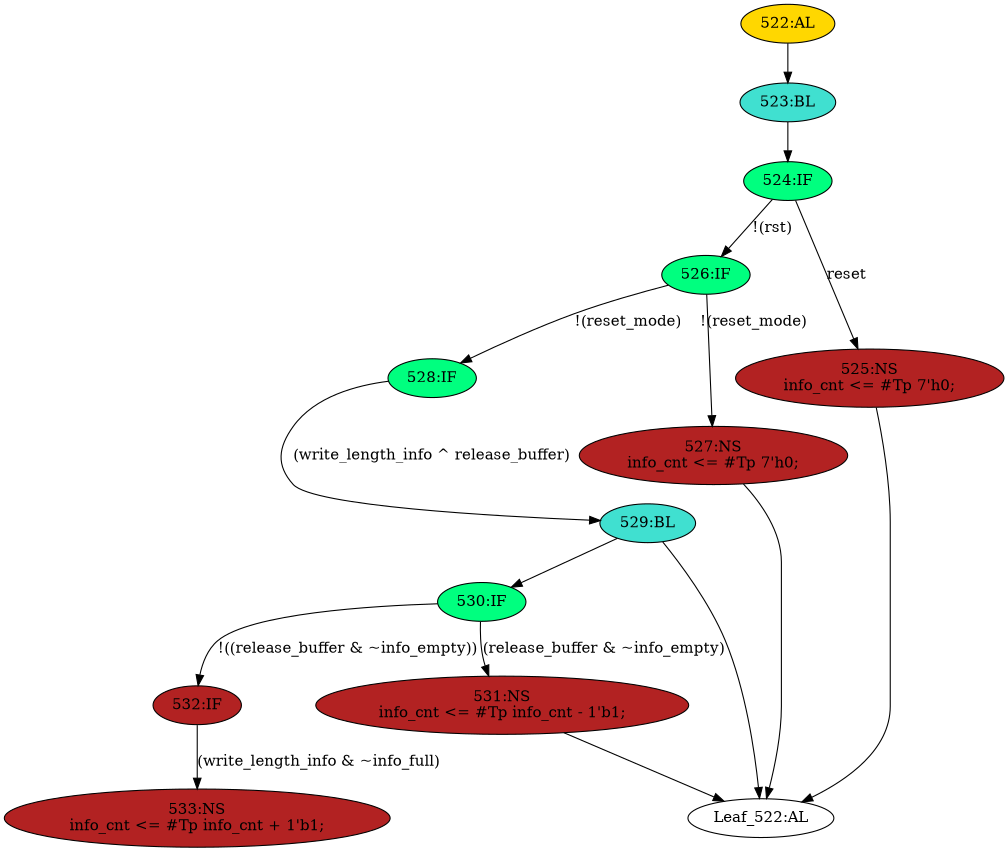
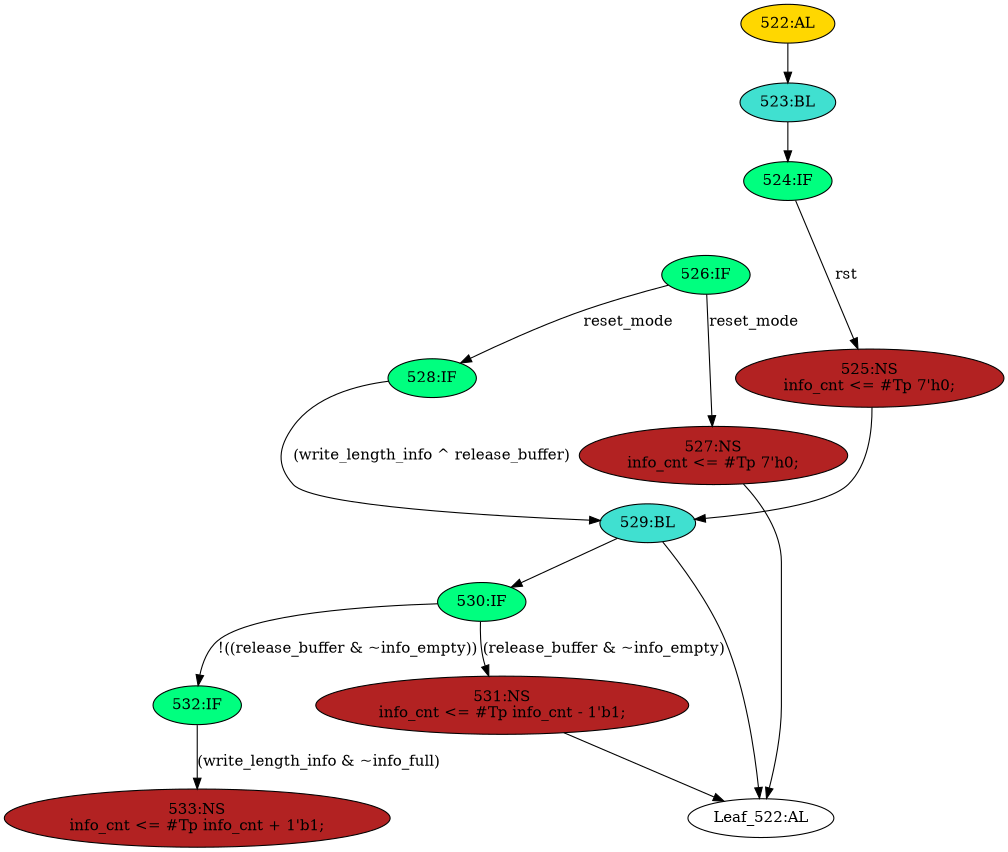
(751, 224) -> none
(847, 275) -> (847, 275)
(628, 322) -> (628, 322)
(754, 322) -> (754, 322)
(890, 620) -> (819, 499)
(197, 705) -> (197, 705)
